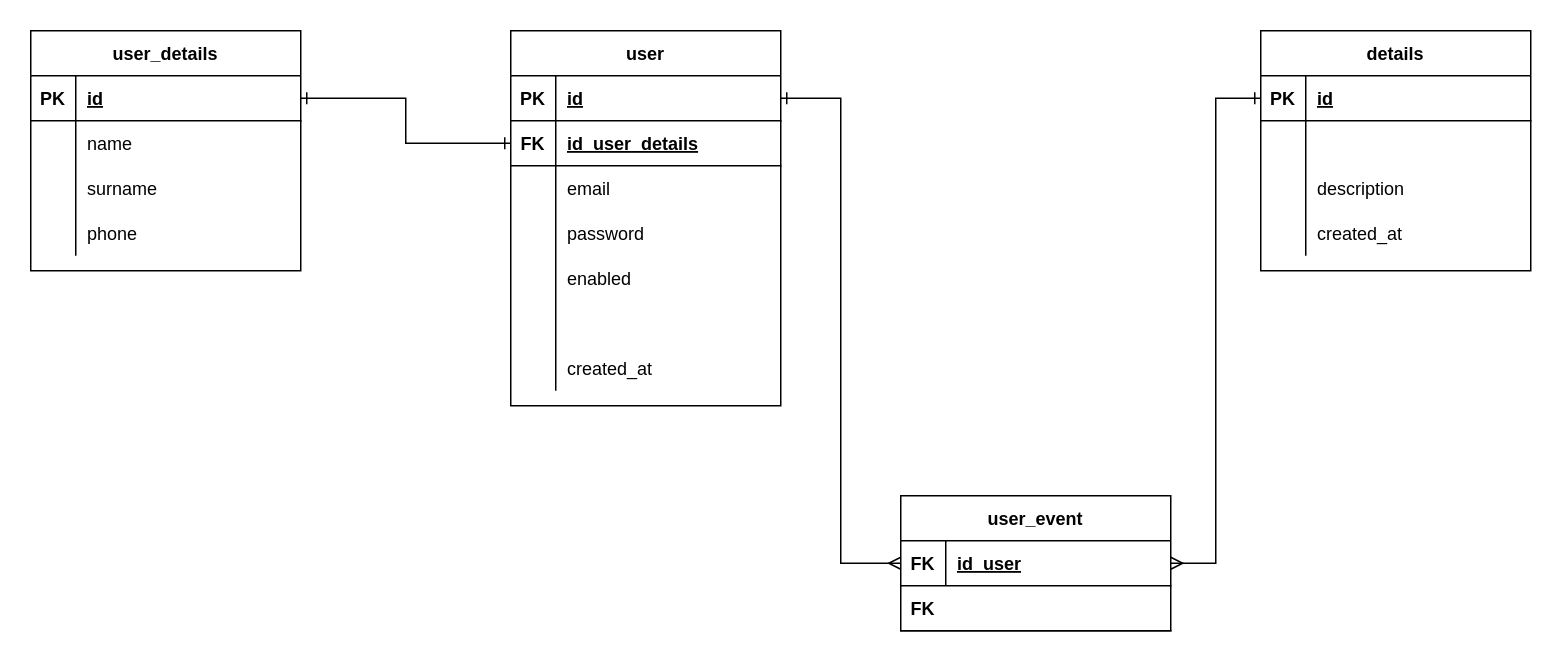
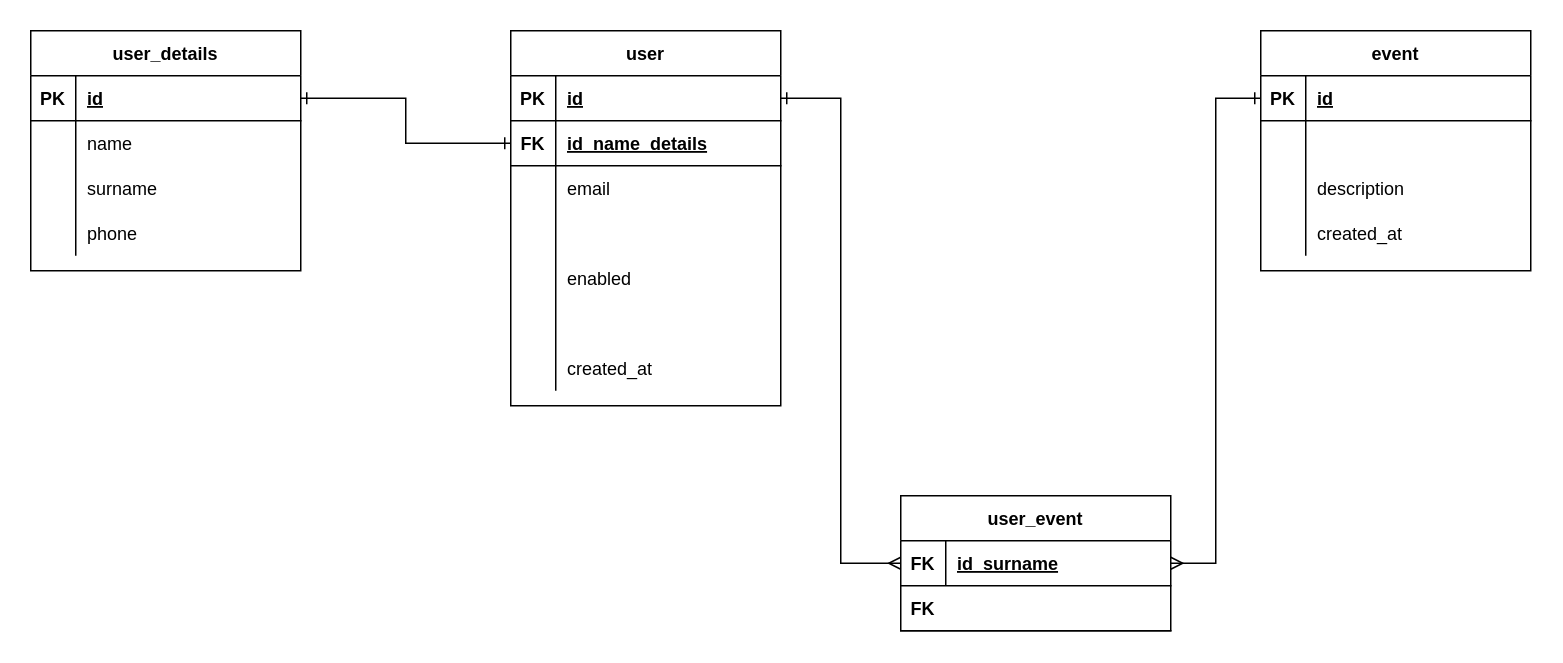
(1395, 54) -> (1395, 54)
(636, 144) -> (636, 144)
(668, 233) -> none
(990, 564) -> (1005, 564)
